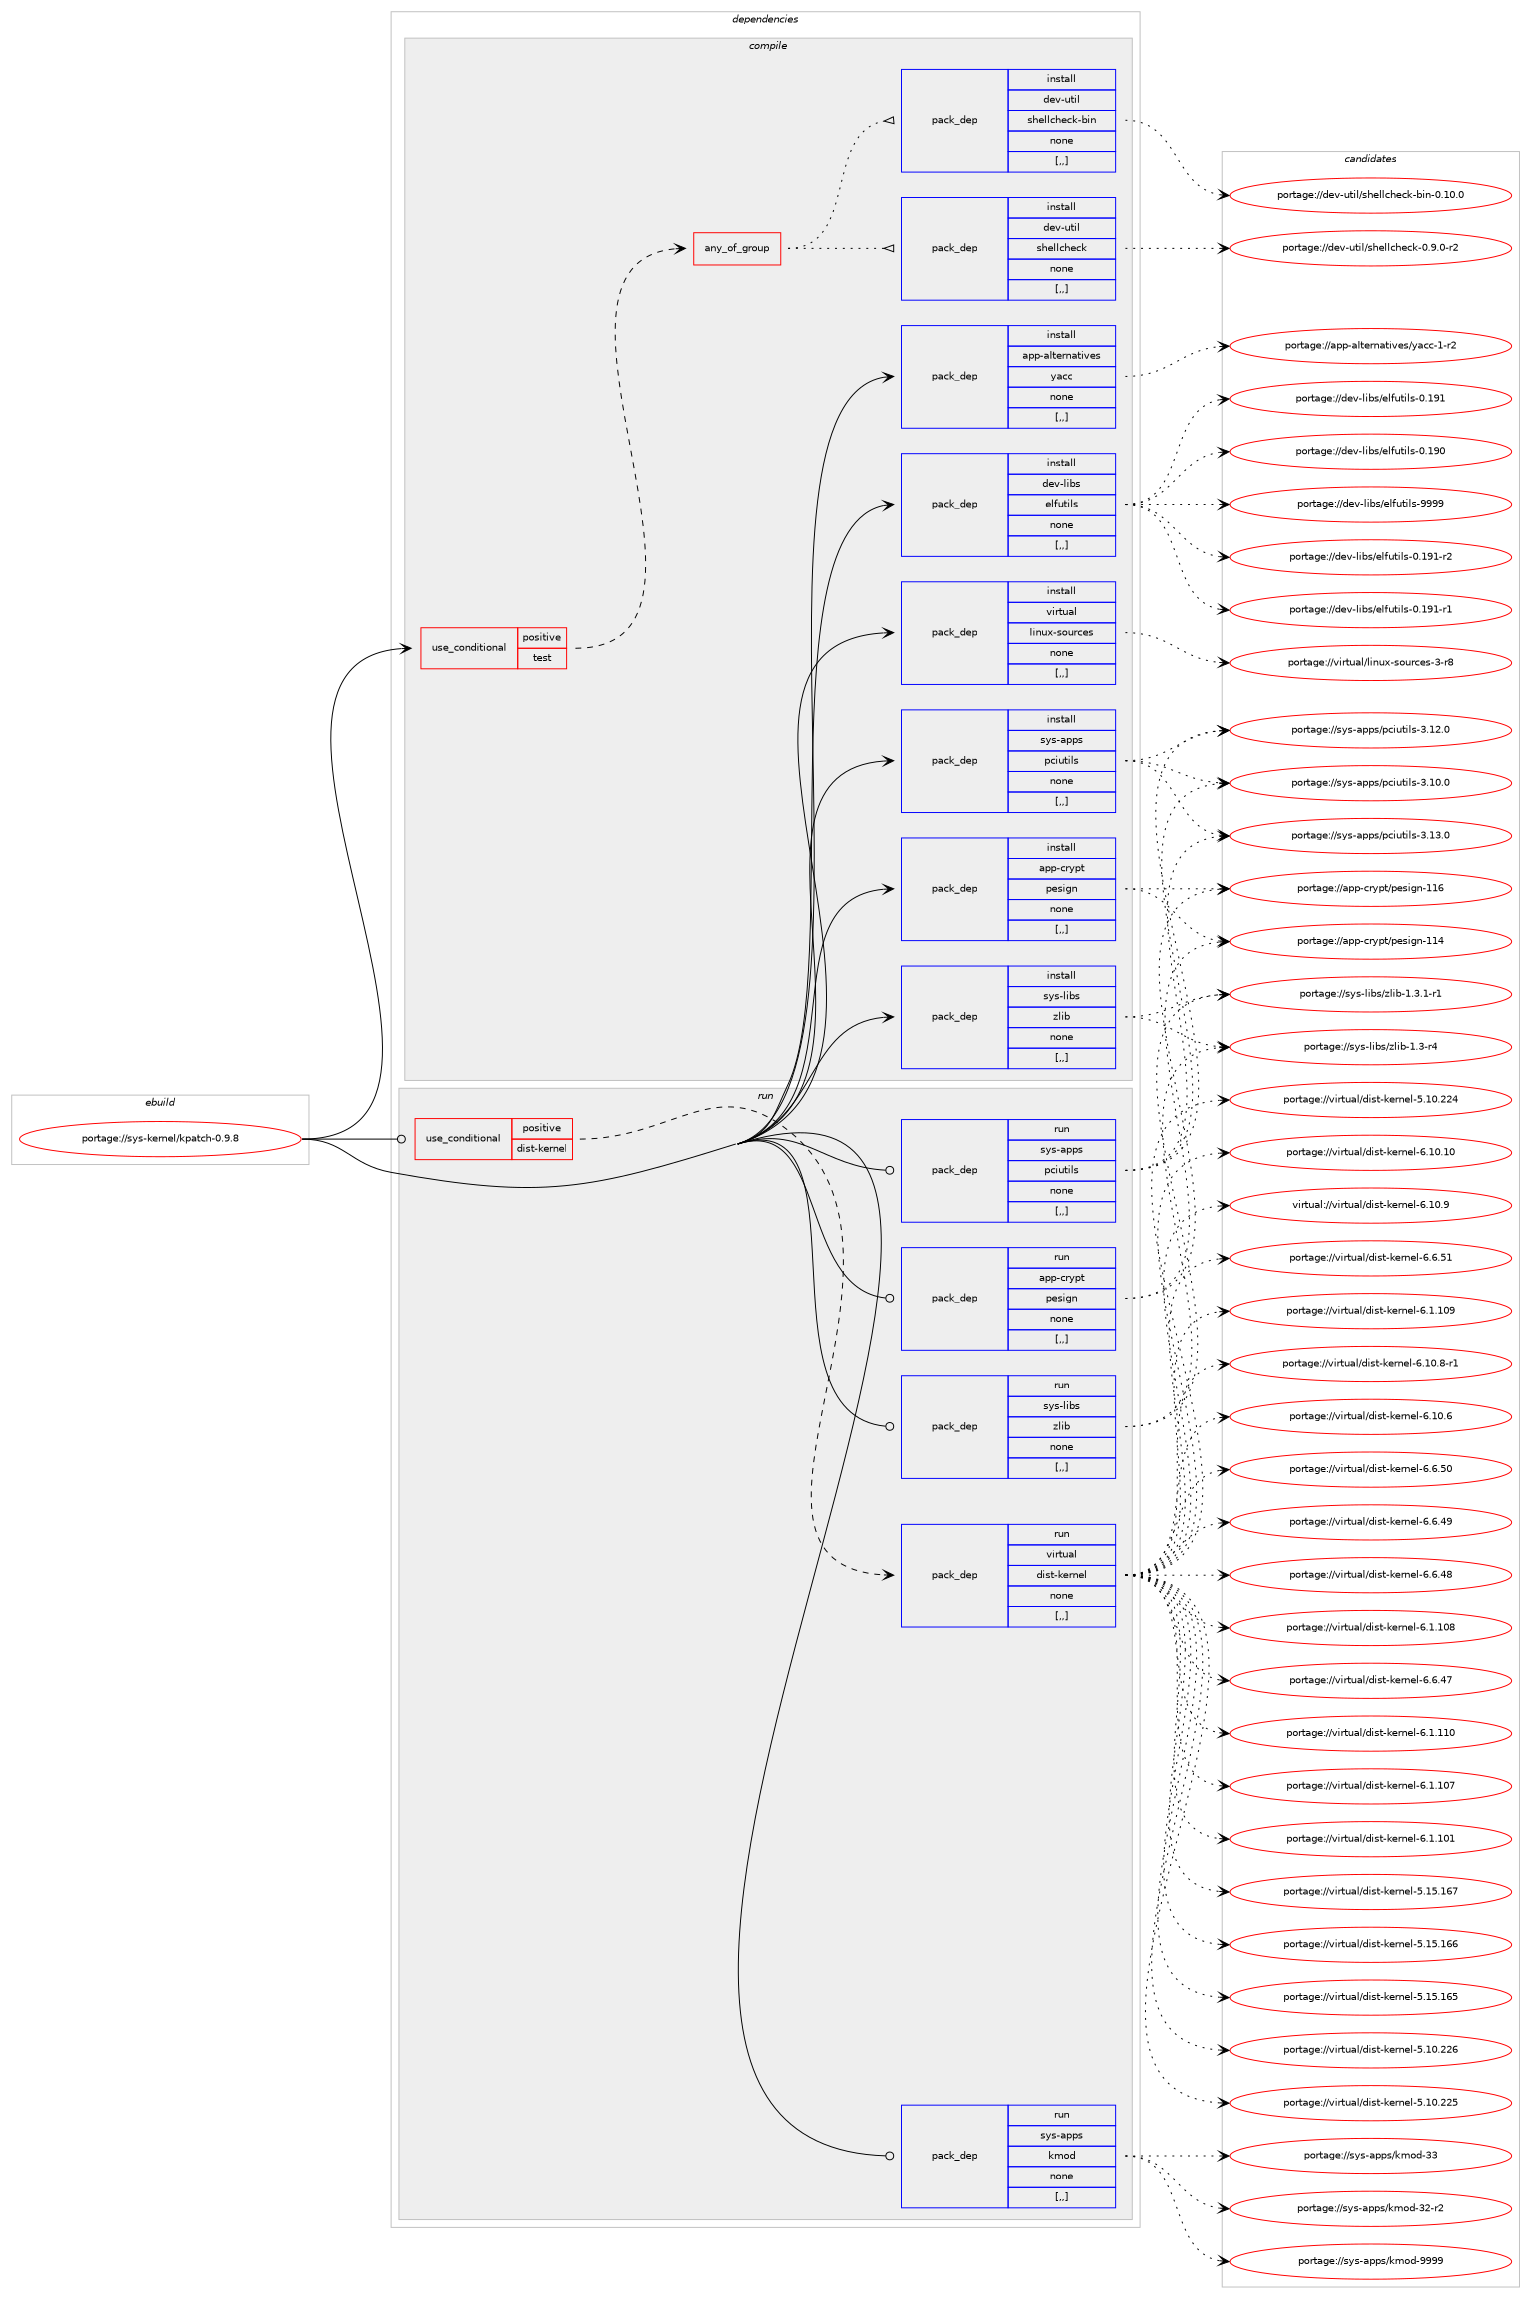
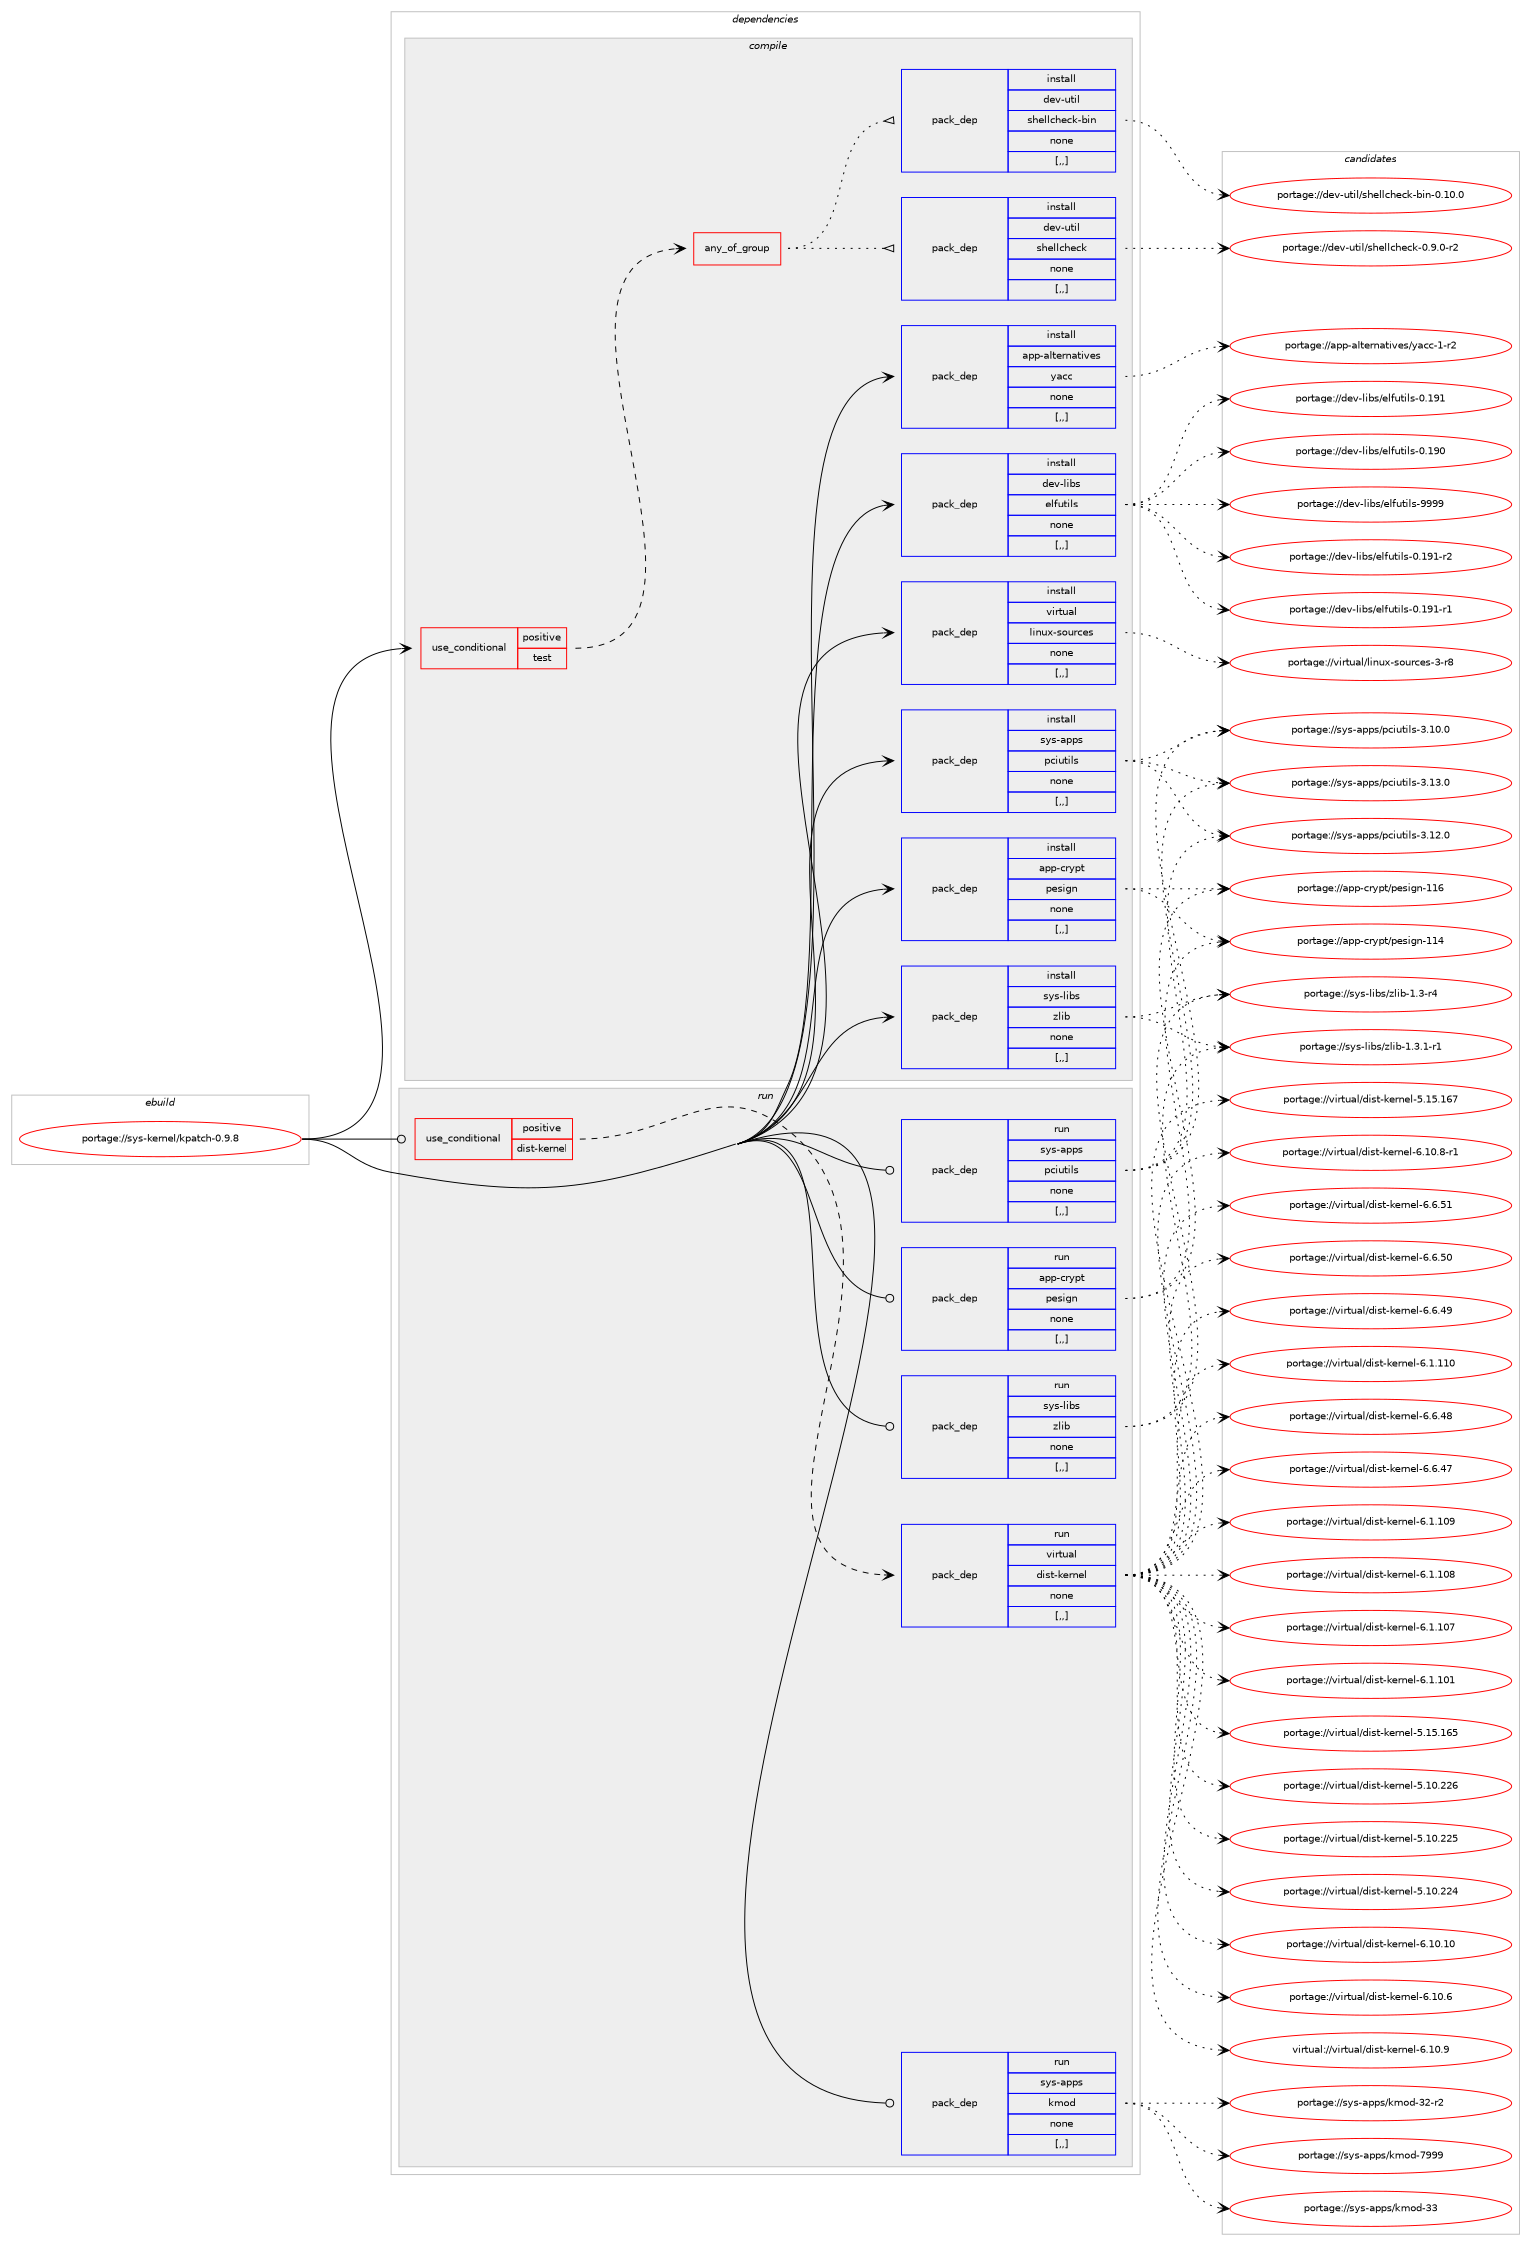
(1371, 1945) -> none
(1371, 2262) -> (1371, 2156)
